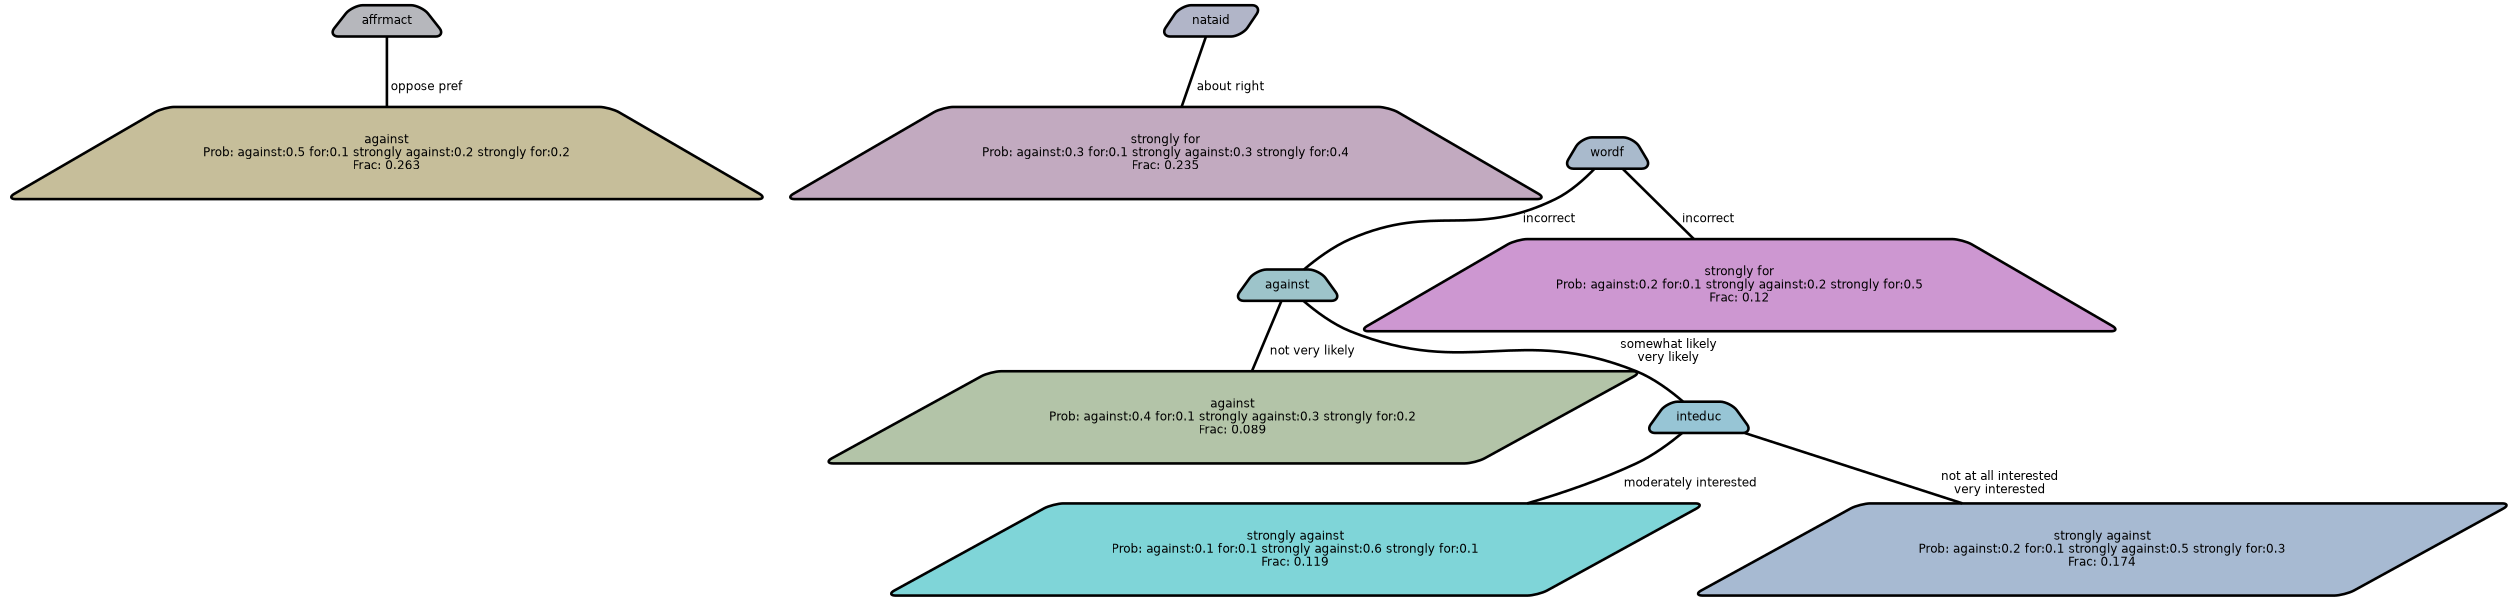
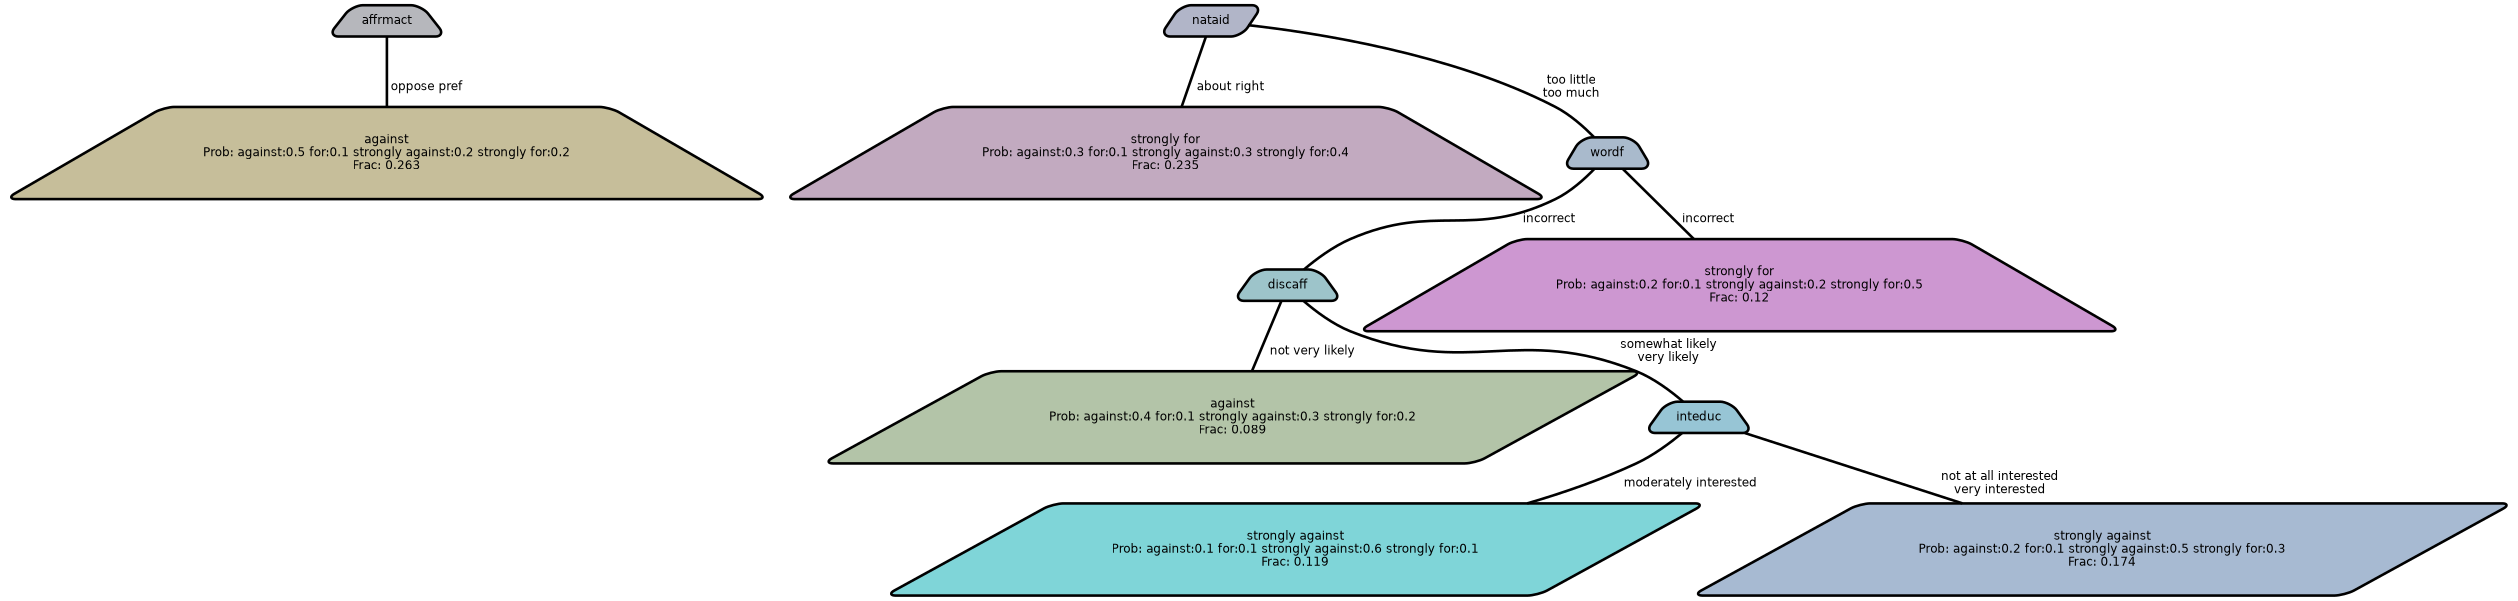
none -> (1429, 59)
(1288, 285) -> (1288, 285)
